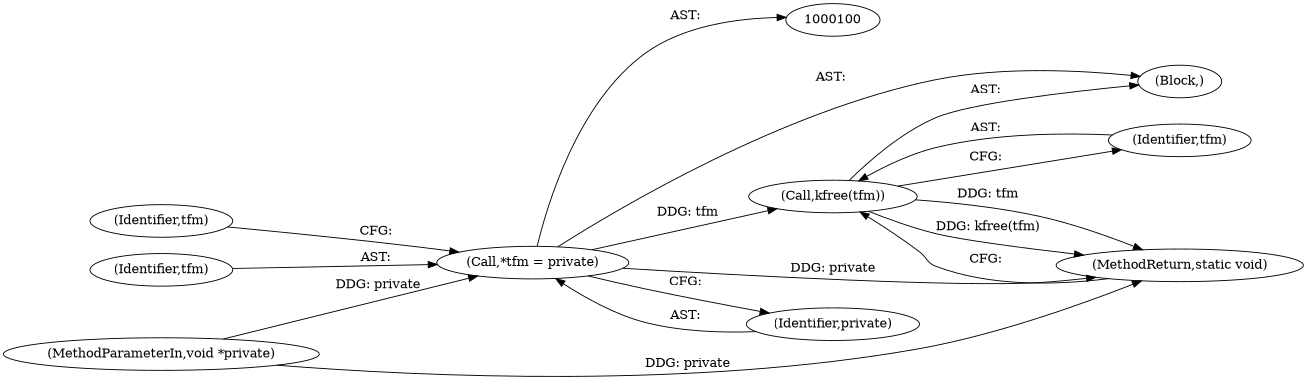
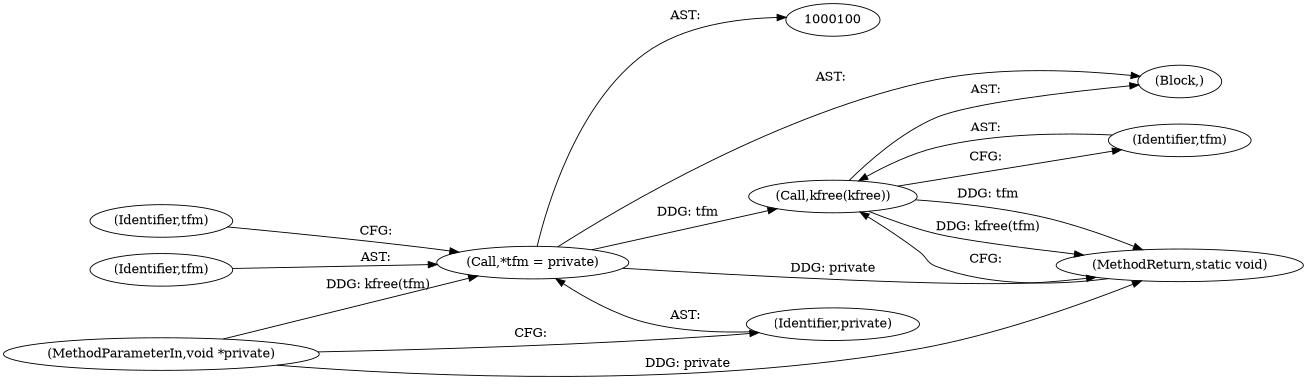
(833, 197) -> (833, 197)
(378, 285) -> (378, 285)
(674, 295) -> (534, 345)
